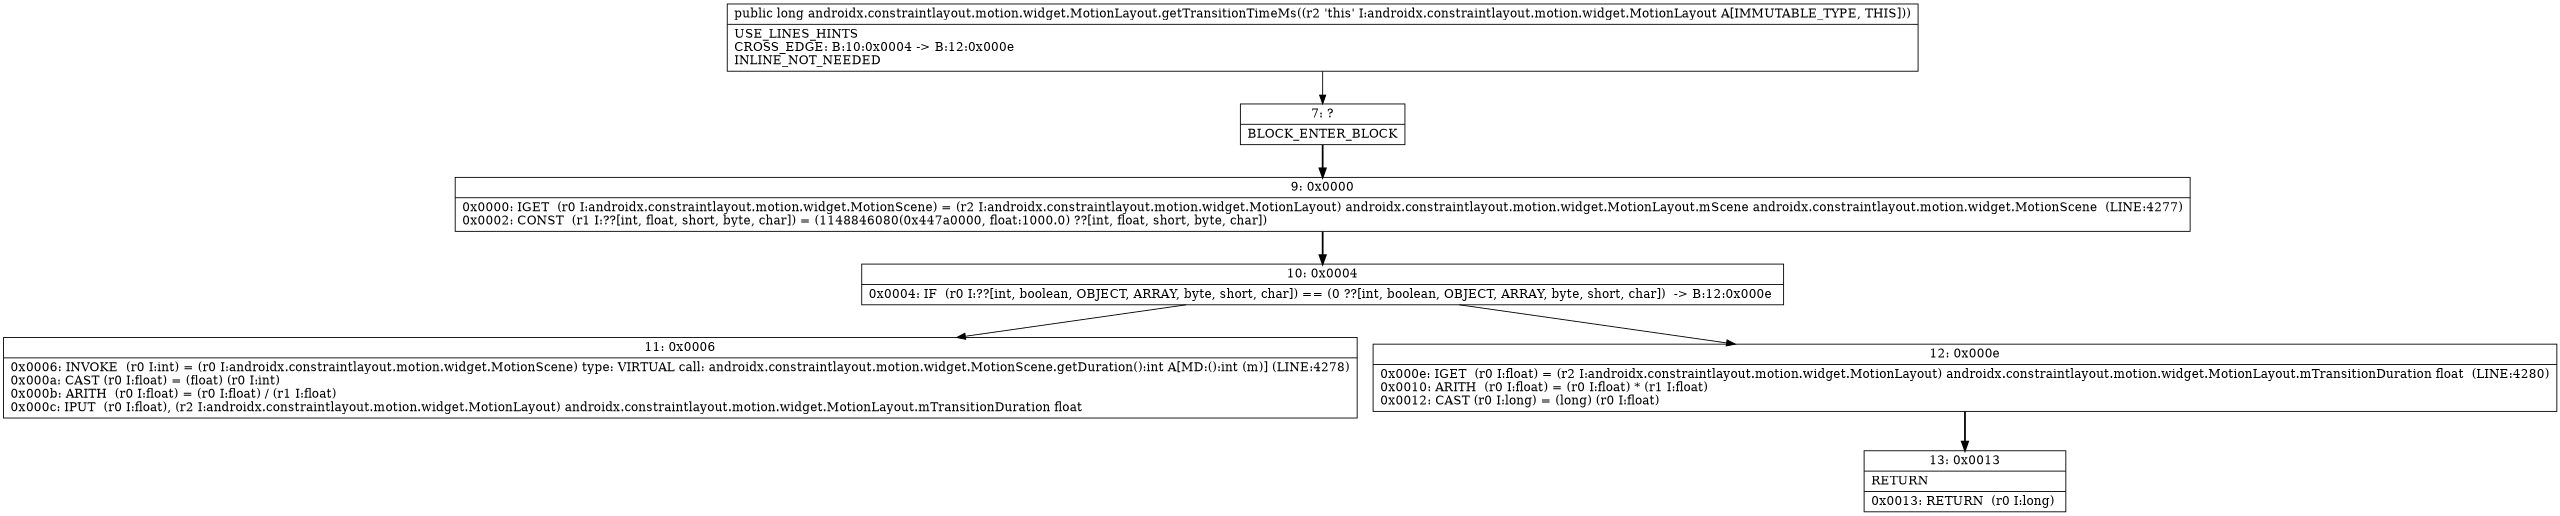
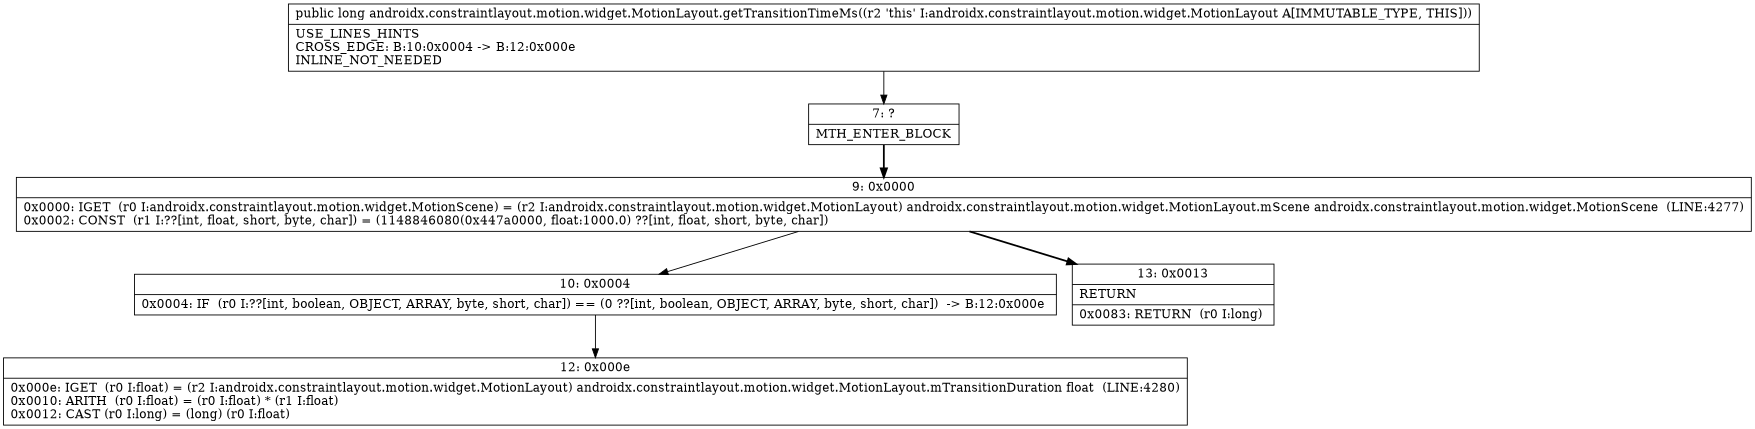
(1323, 134) -> (884, 134)
(1323, 243) -> (733, 252)
(680, 378) -> none
(1965, 426) -> (1018, 246)
(1965, 501) -> (1173, 315)
